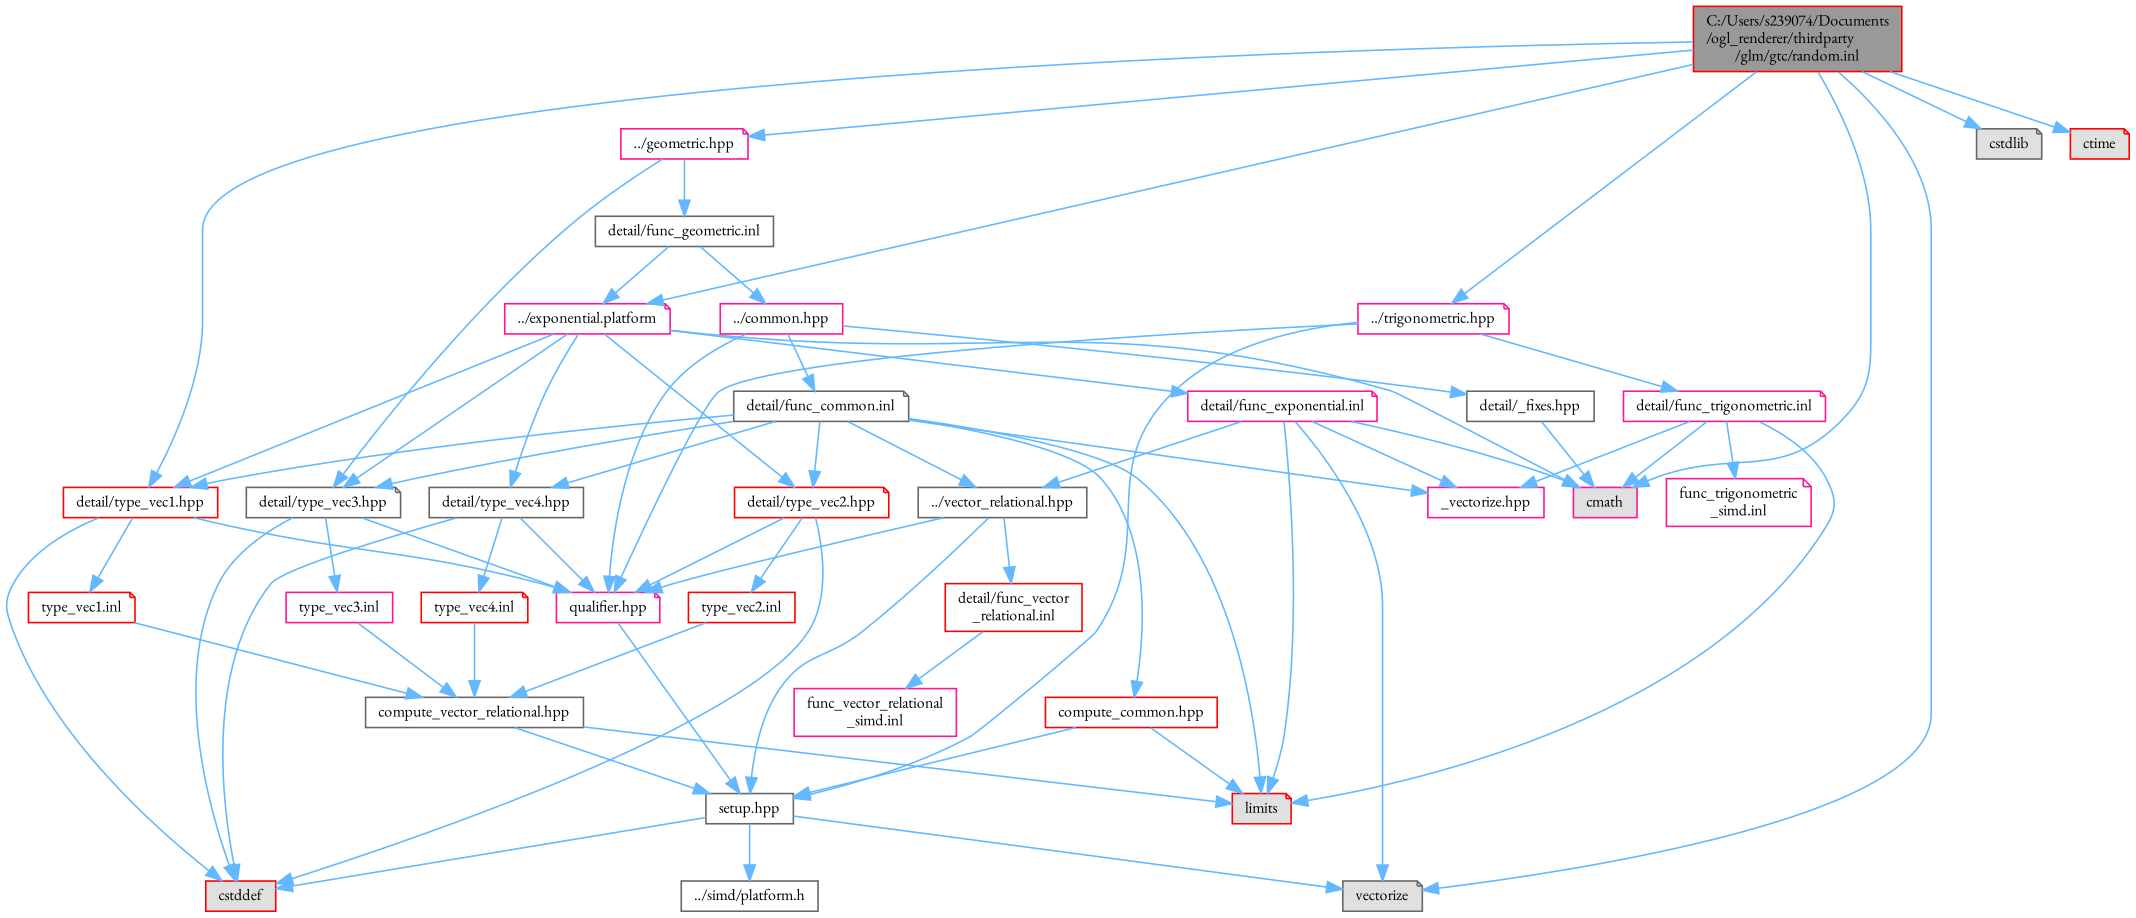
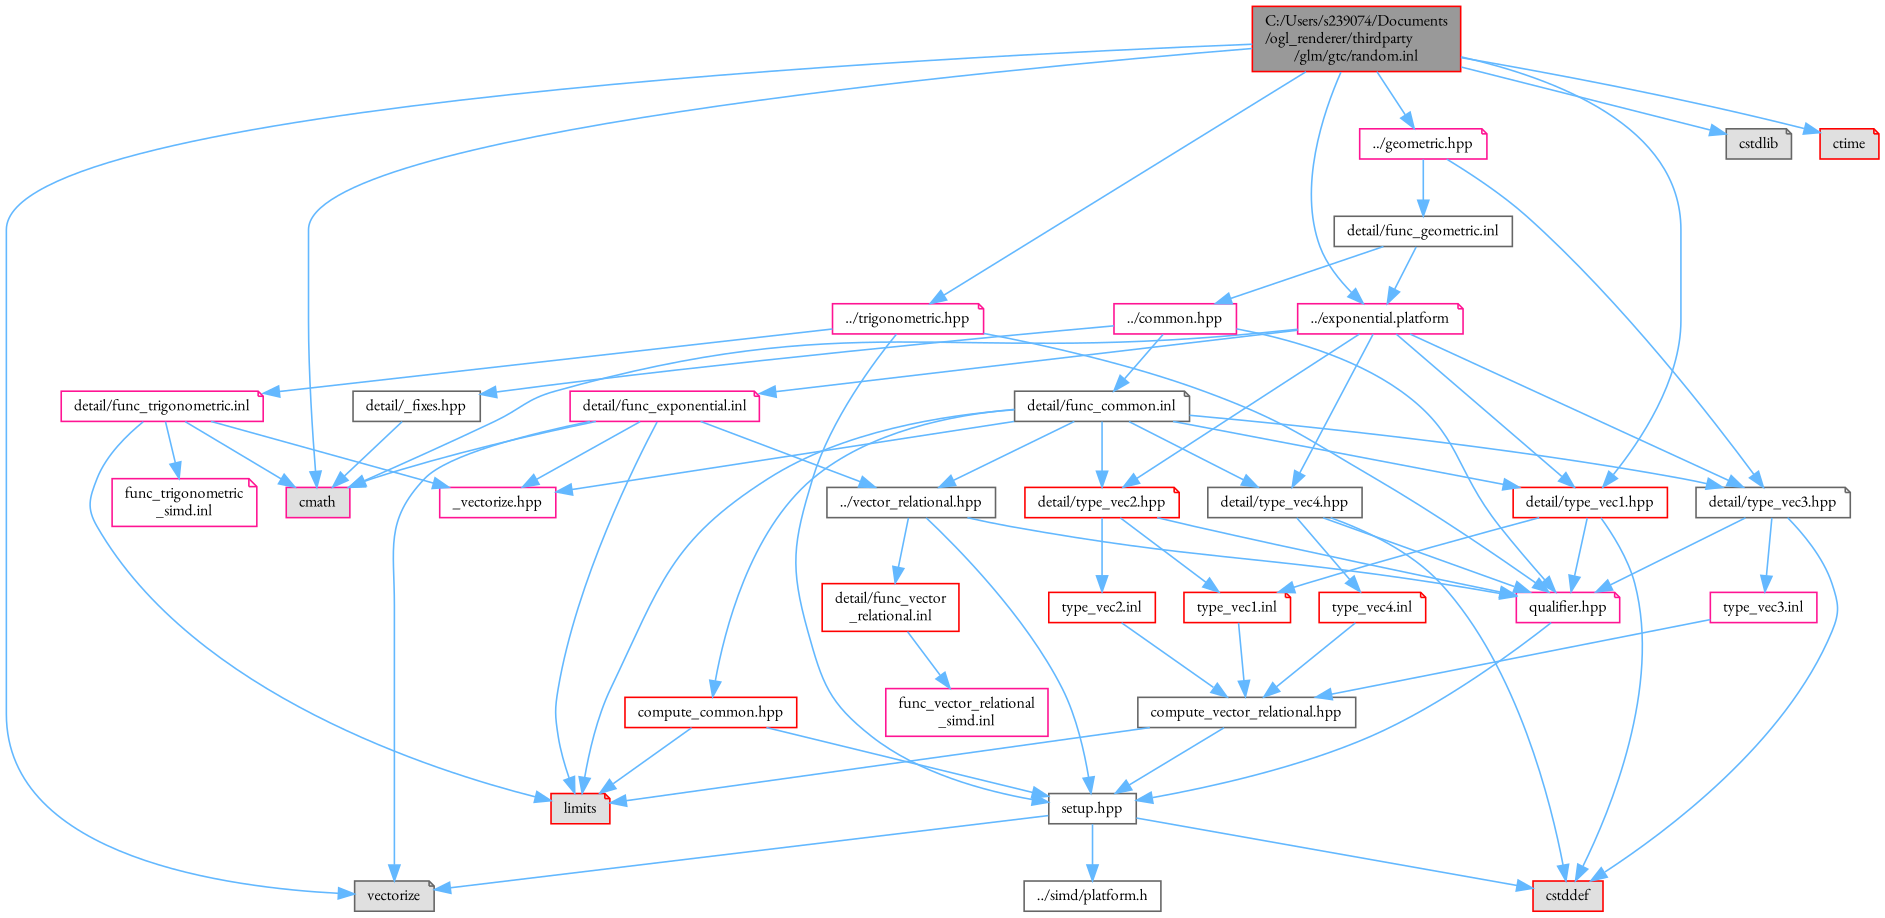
(633, 749) -> (1178, 561)
